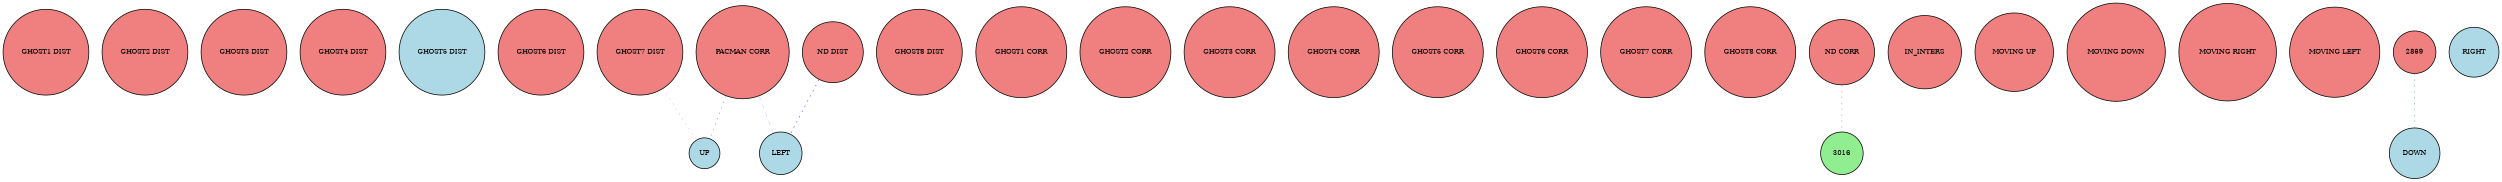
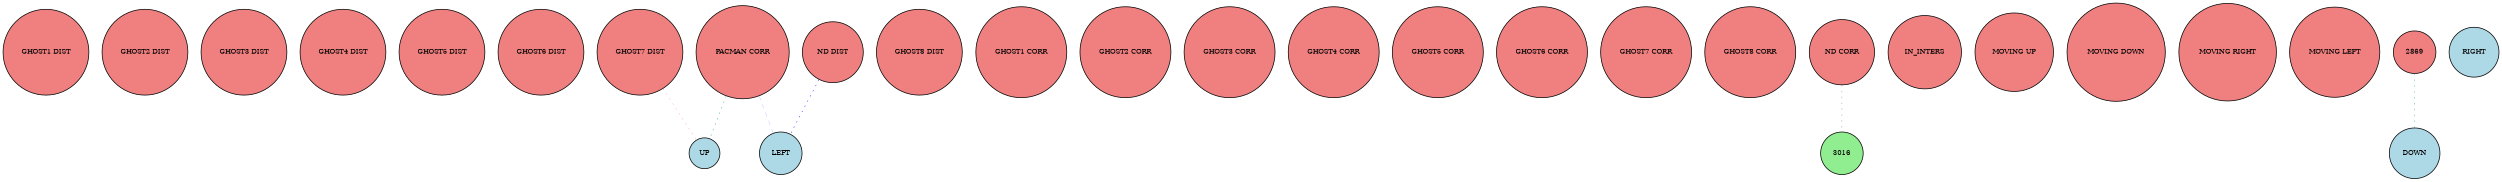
(442, 52) -> (442, 52)
